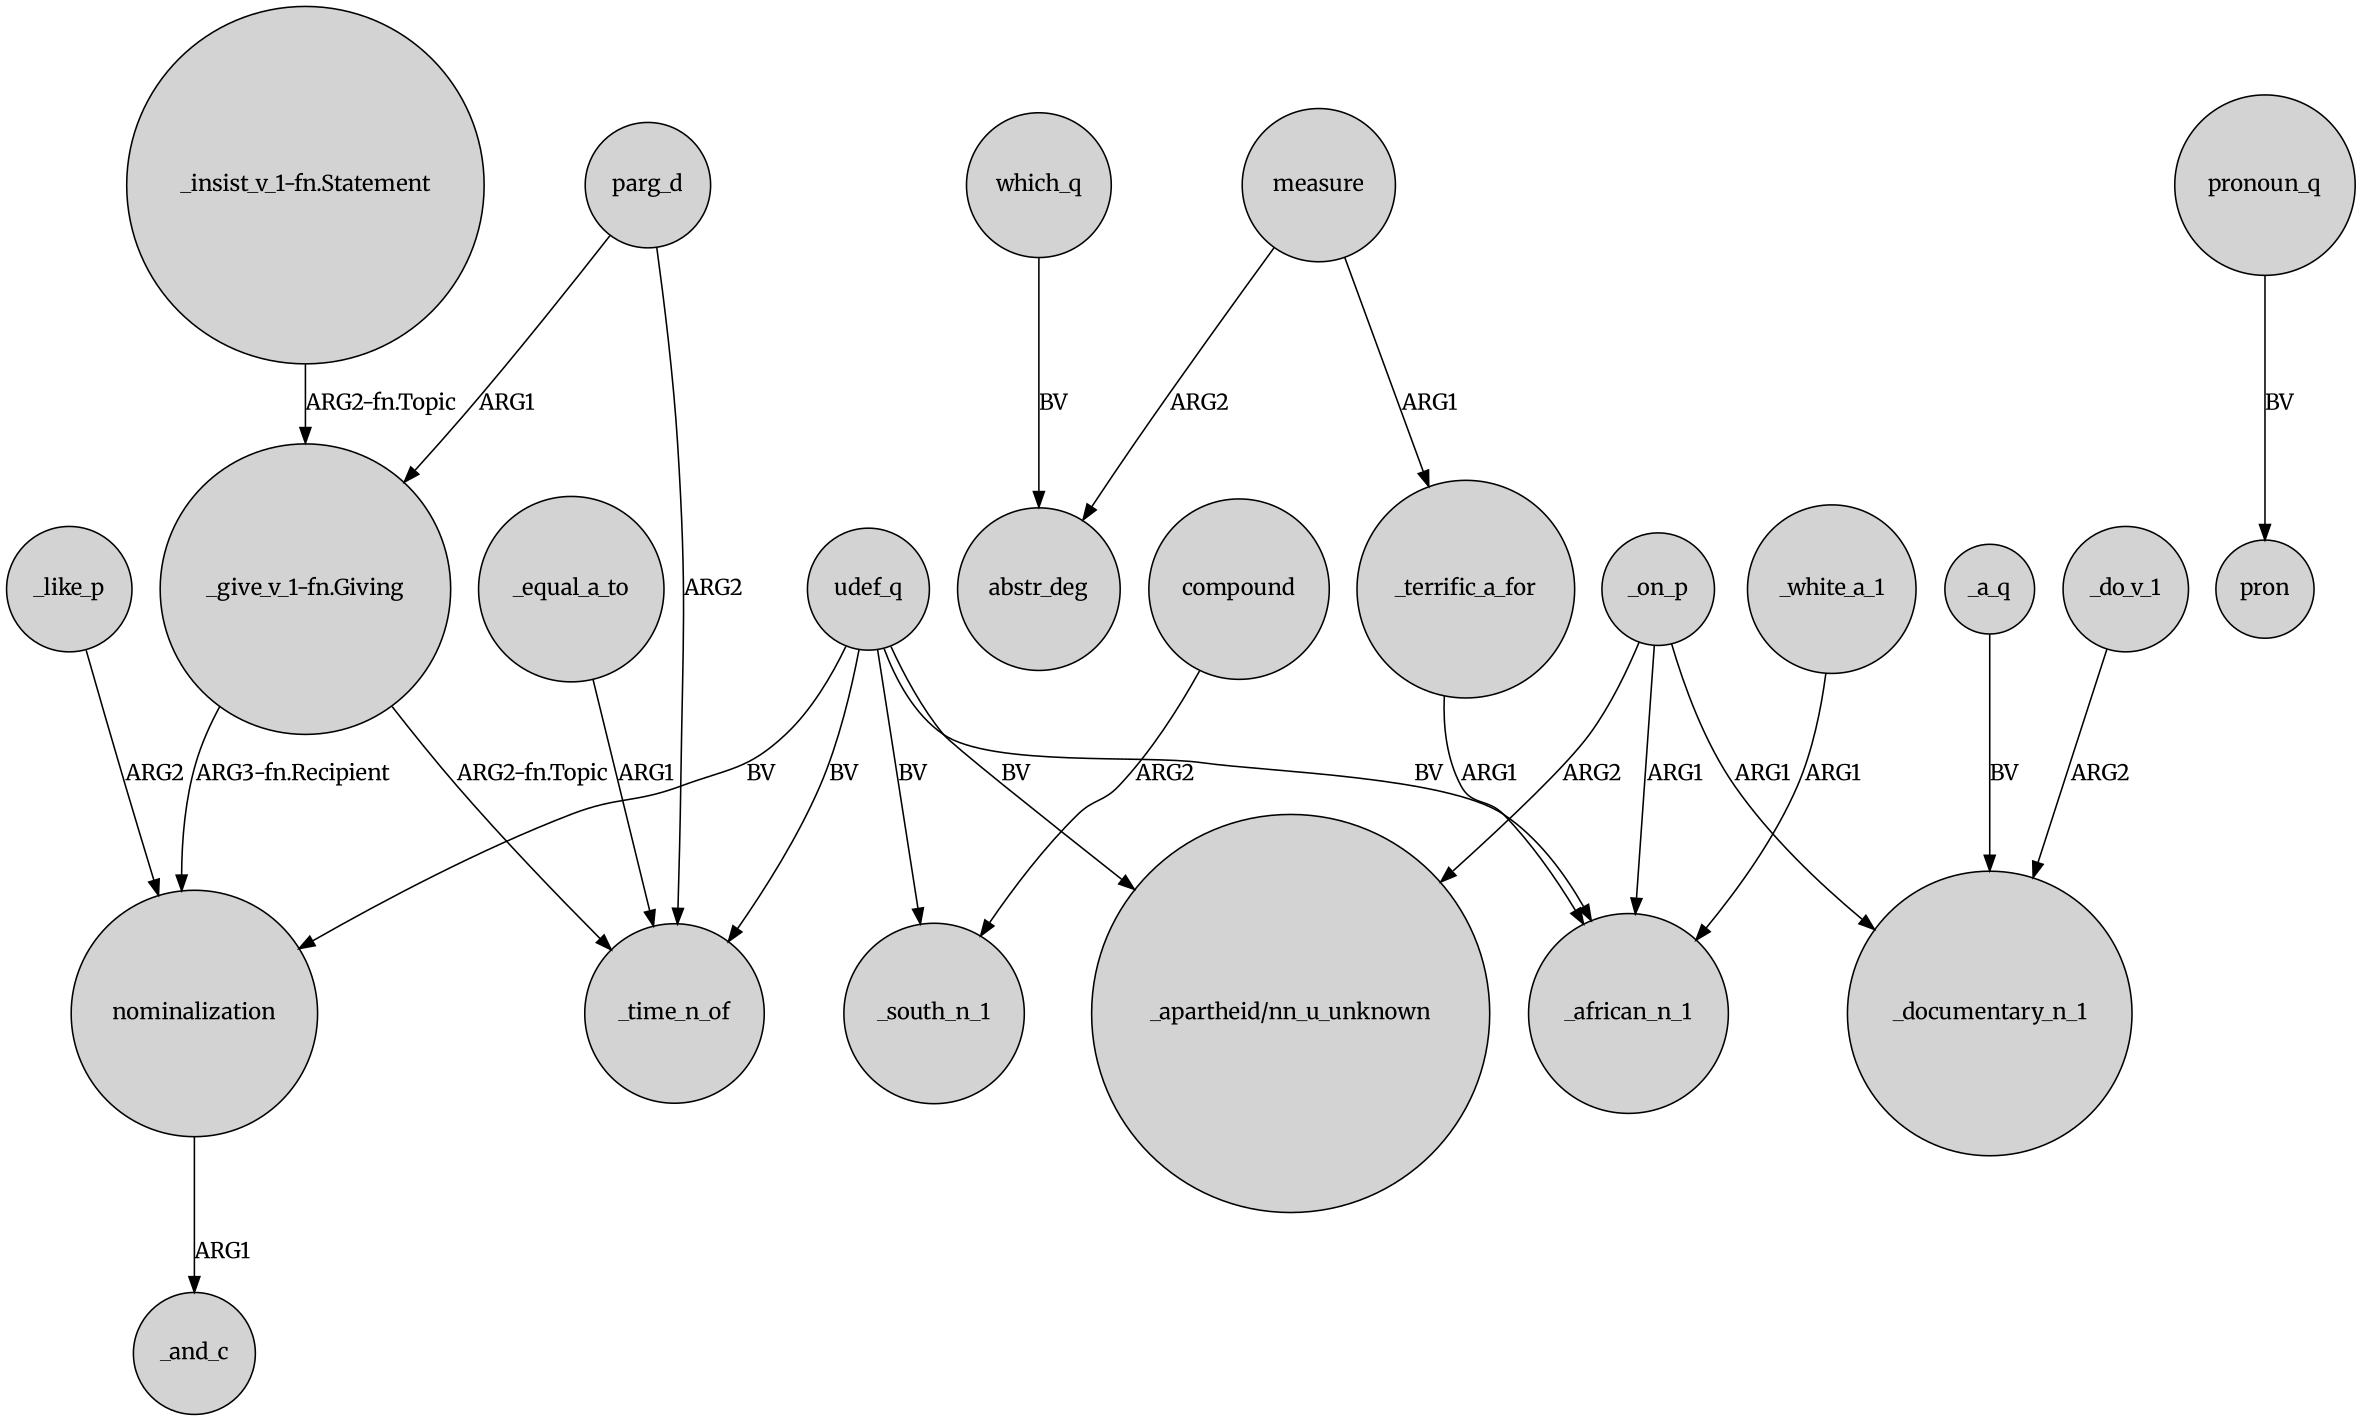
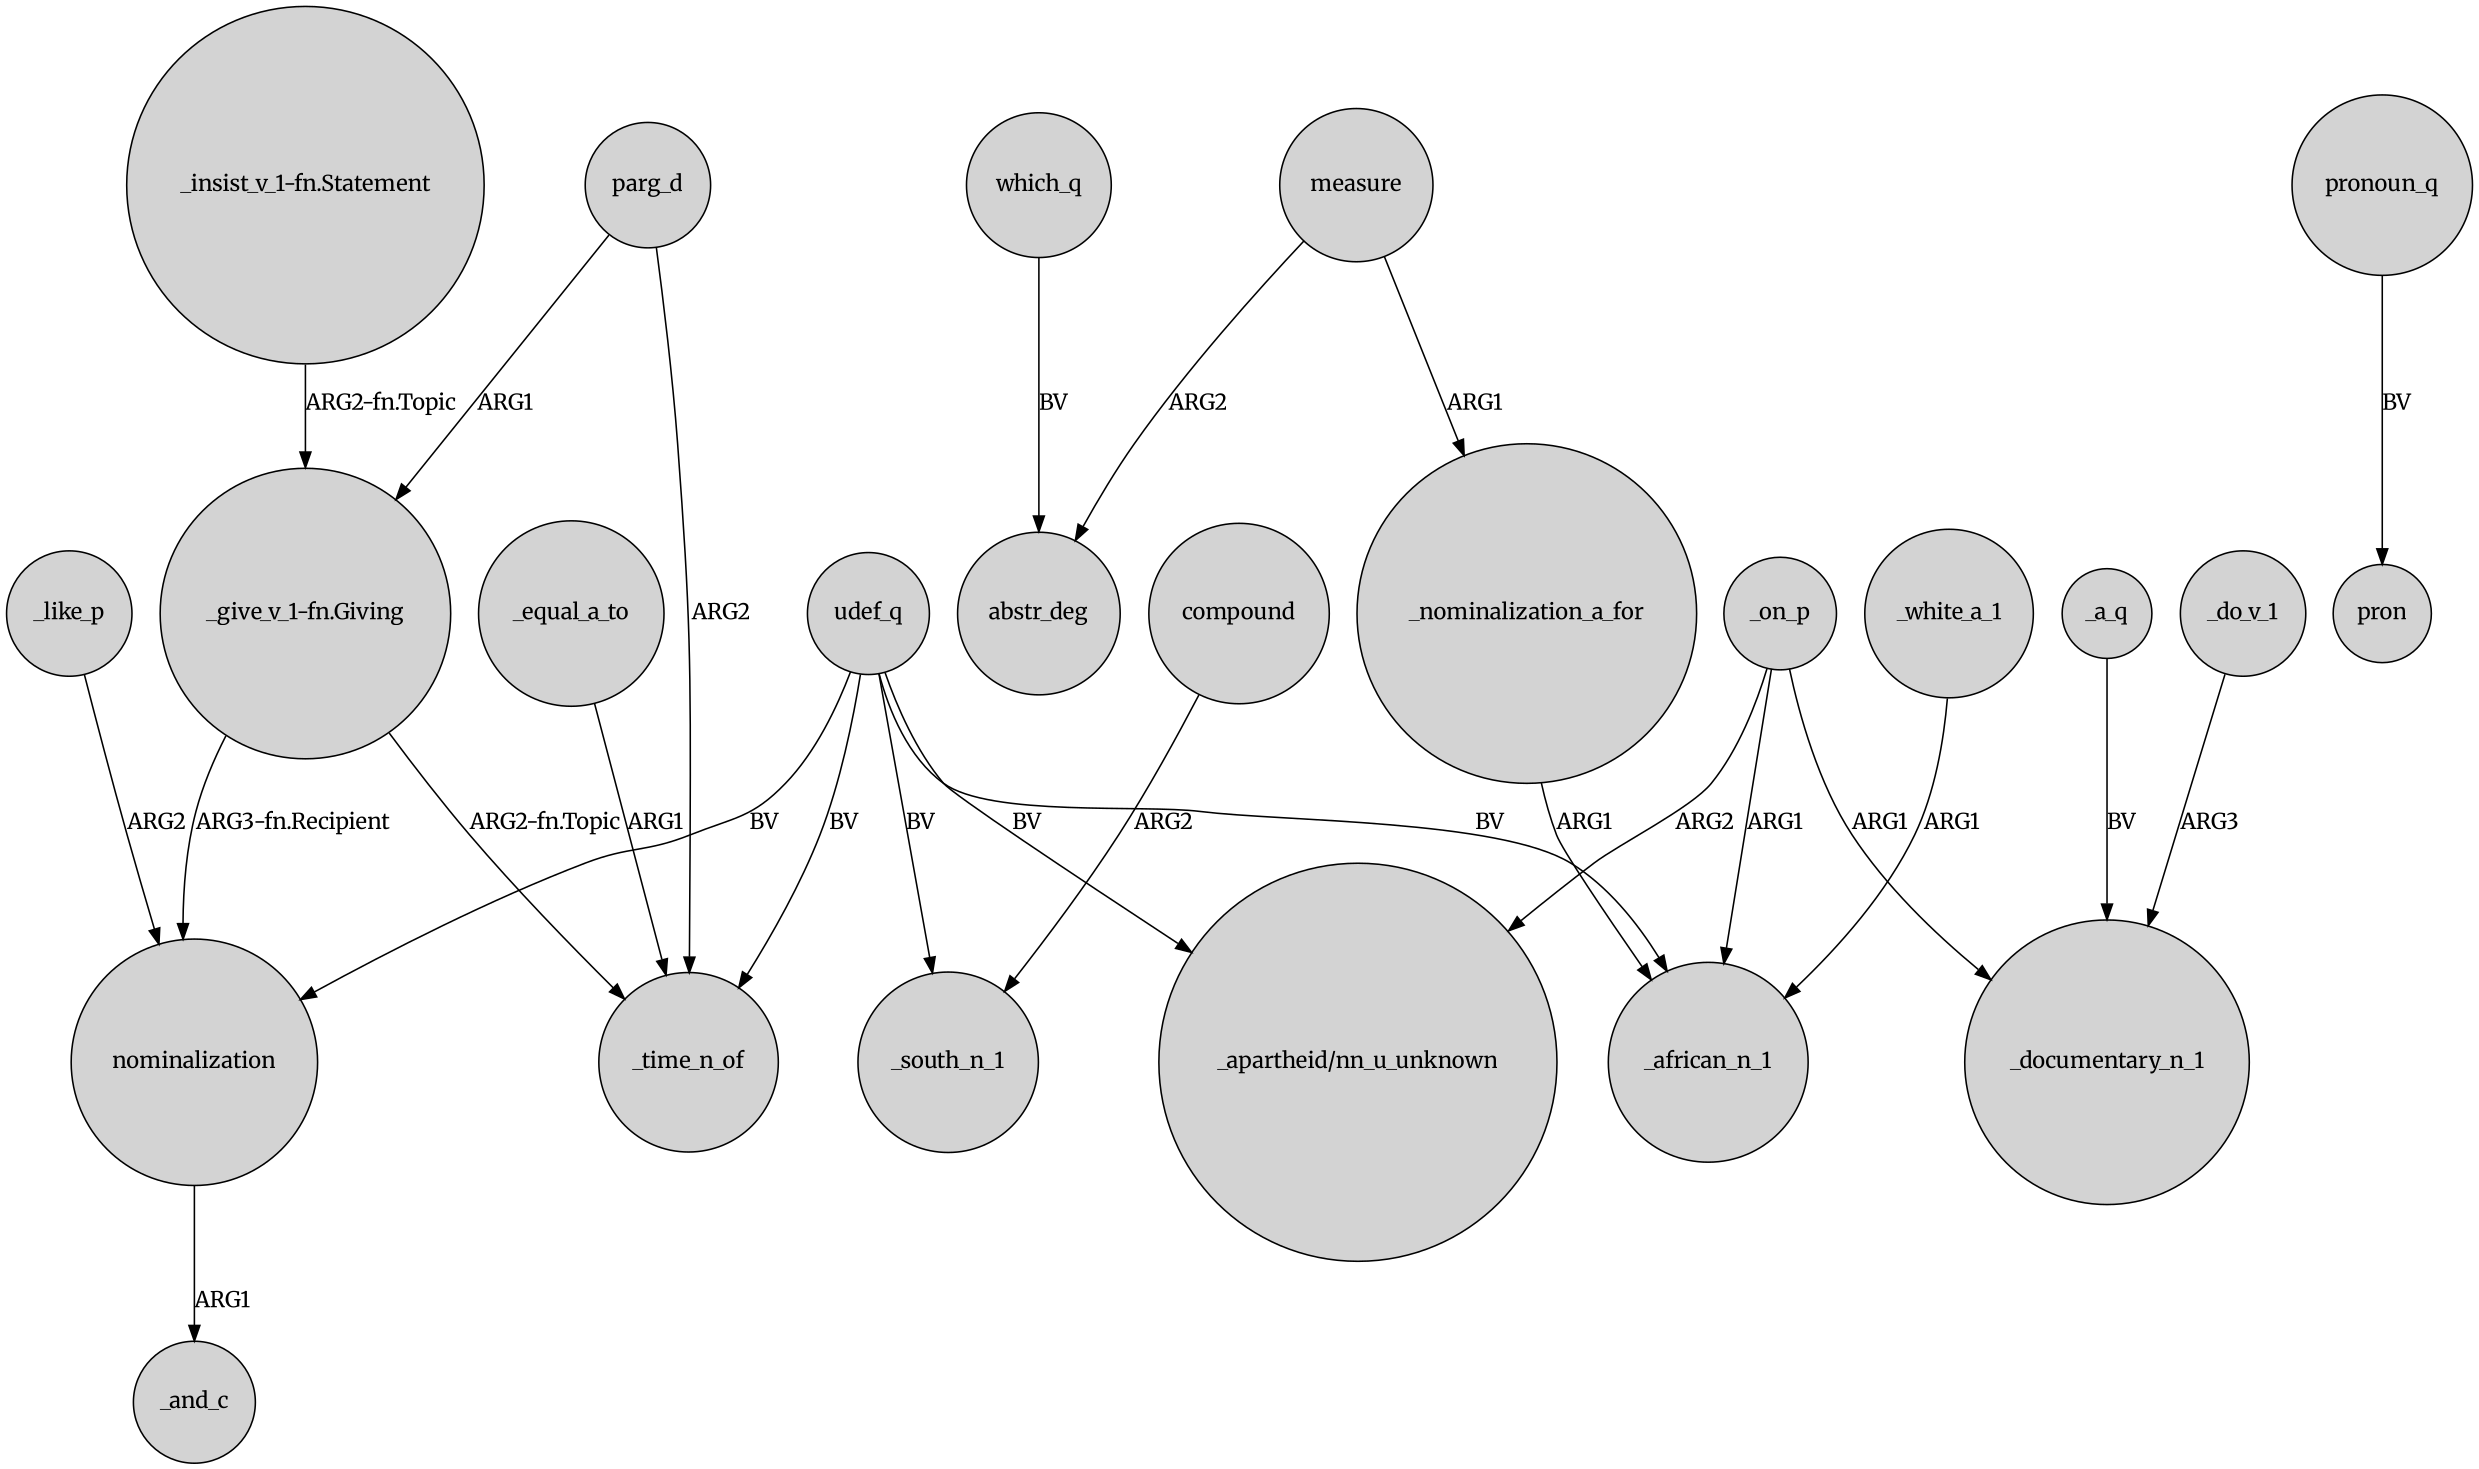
(1466, 589) -> (1527, 614)
(2101, 774) -> (2210, 823)
